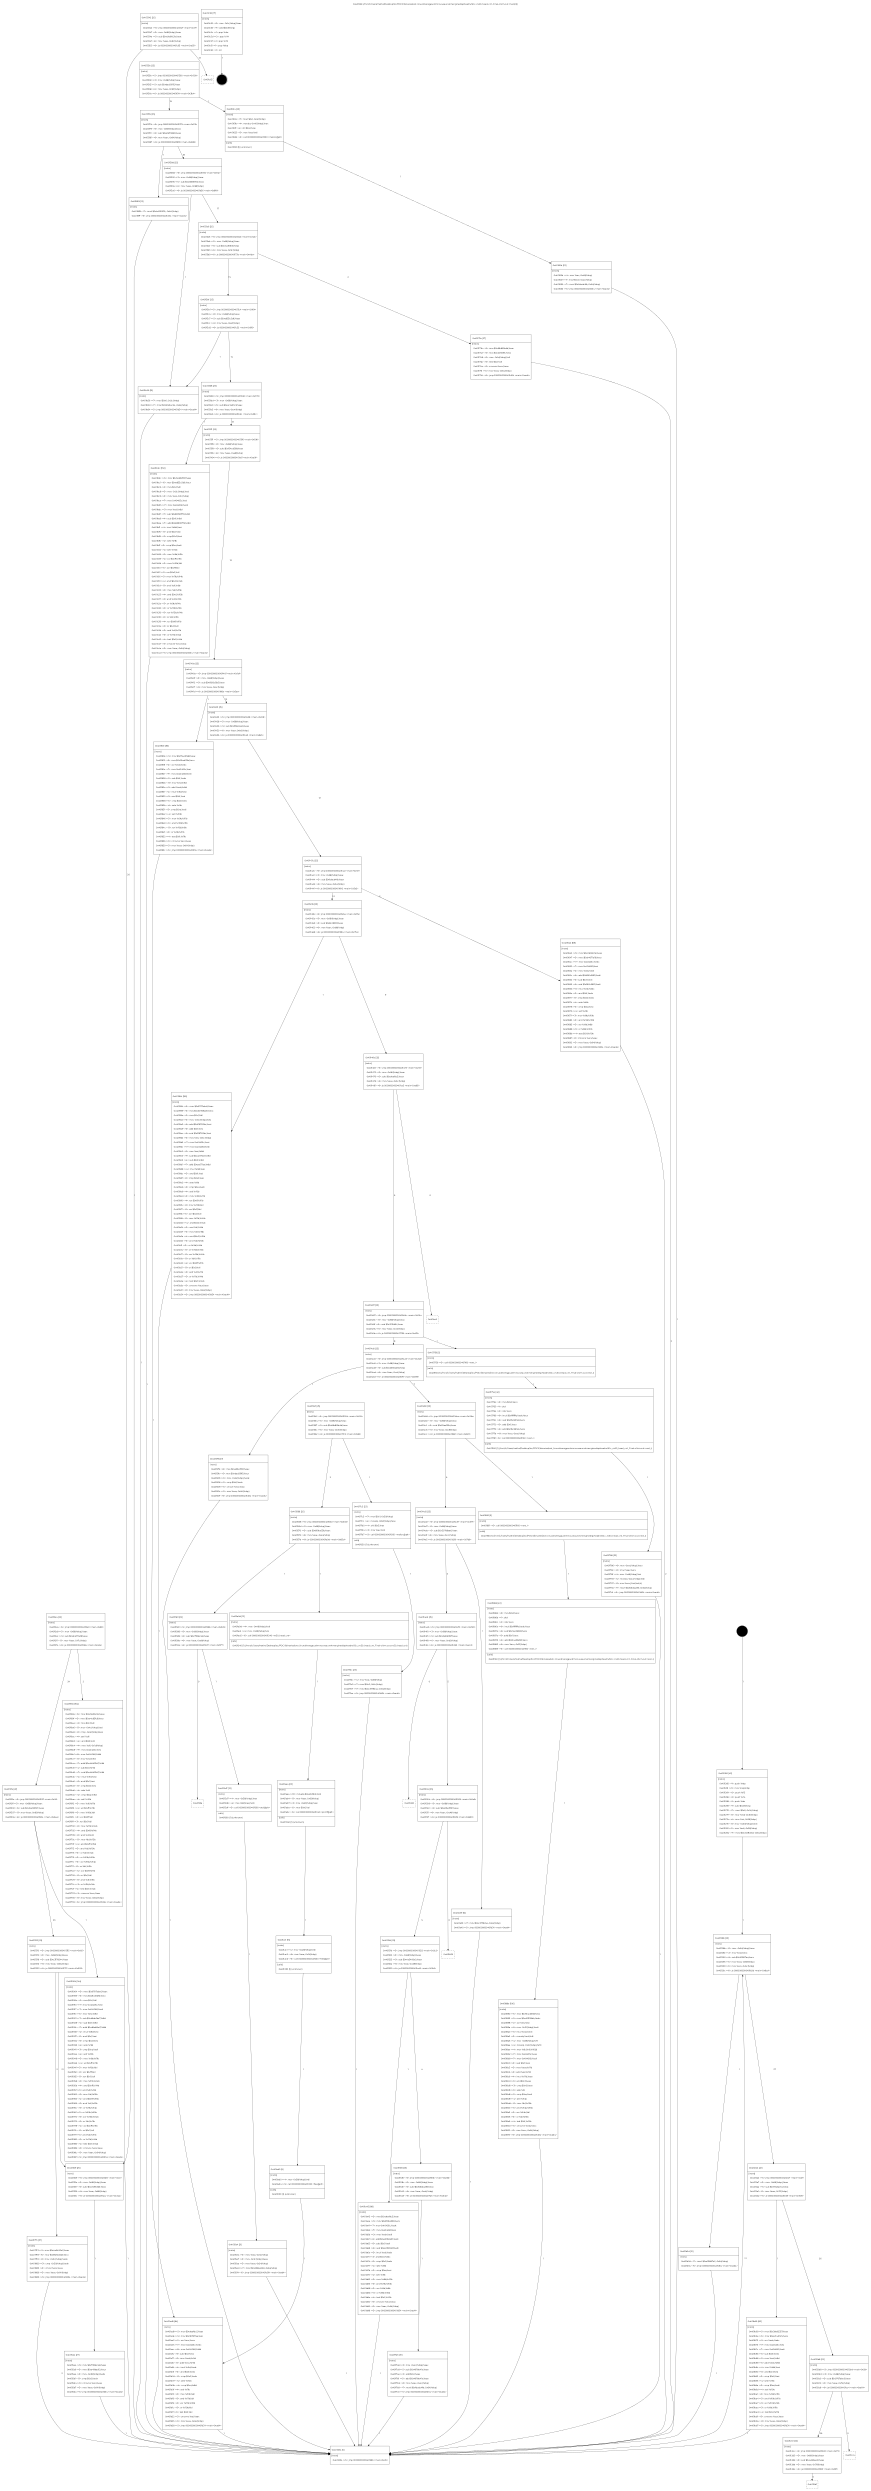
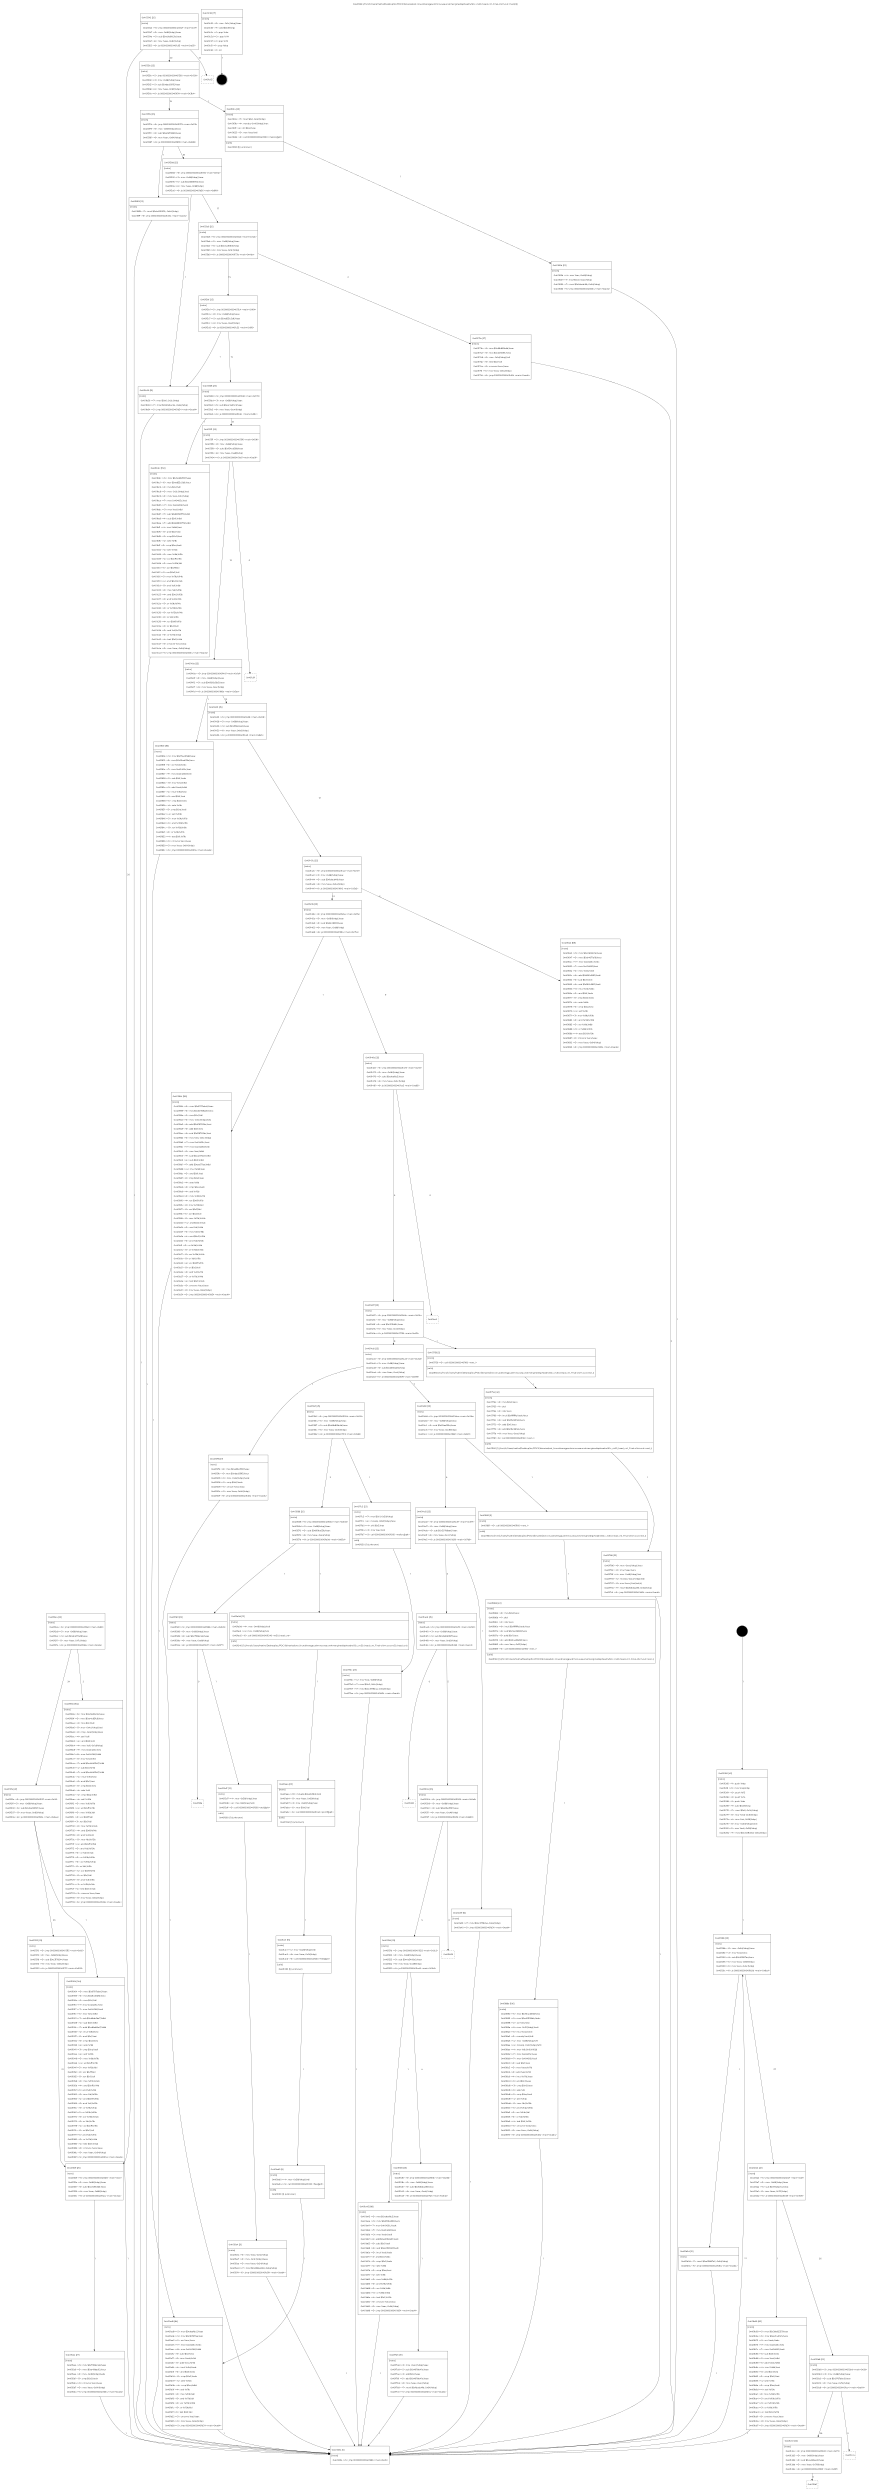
none -> (169, 55)
none -> (250, 678)
(665, 1871) -> none
(57, 2259) -> none
